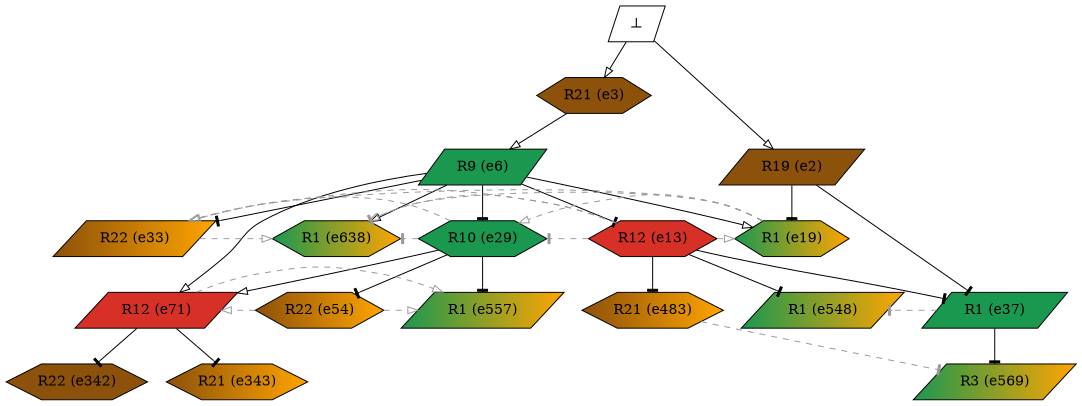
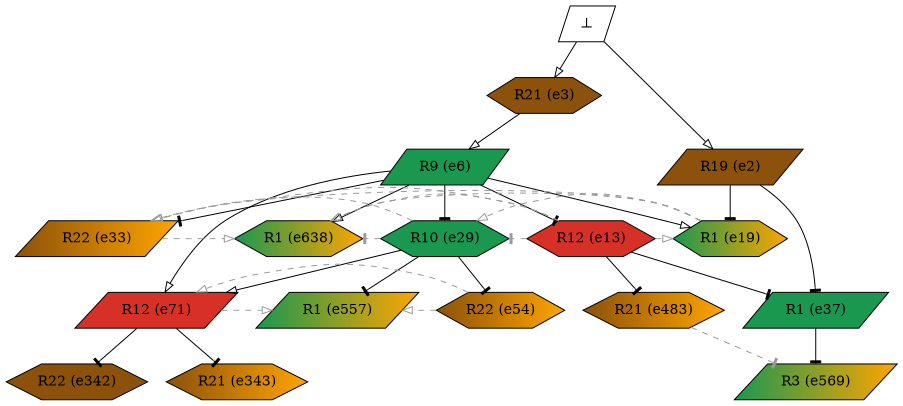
(495, 196) -> (450, 194)
(823, 310) -> none
